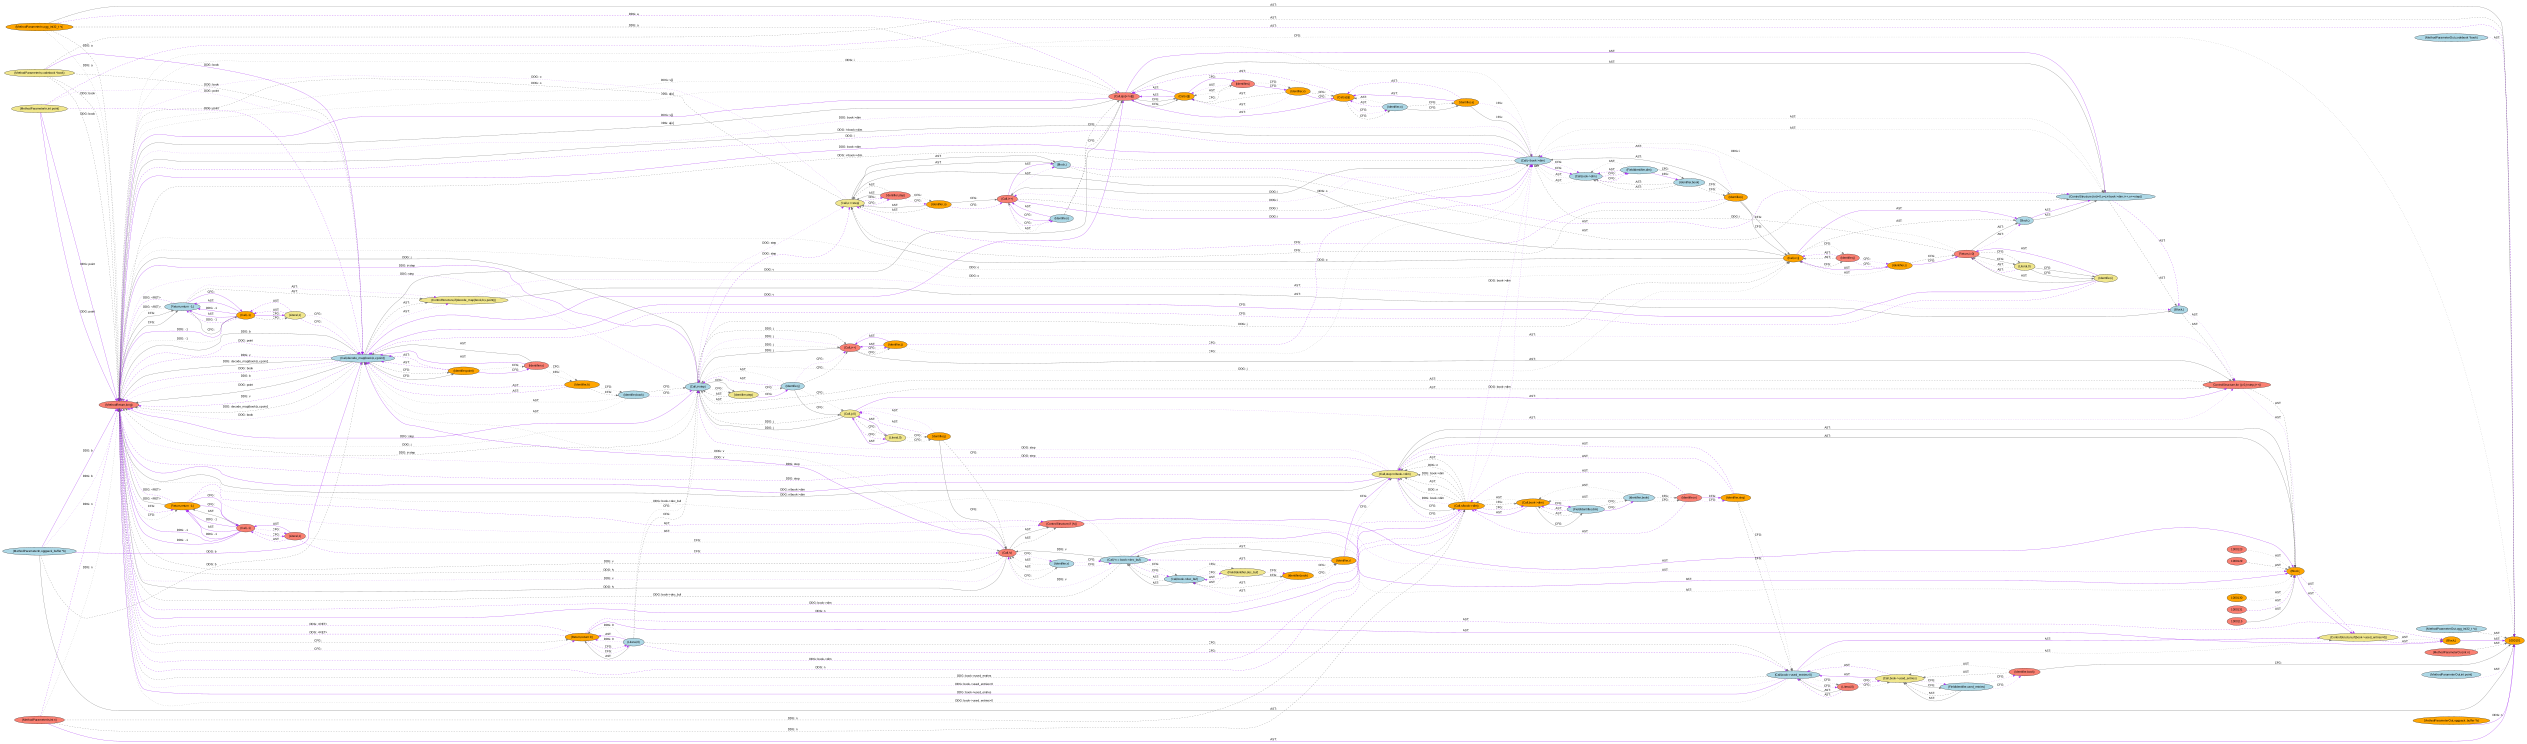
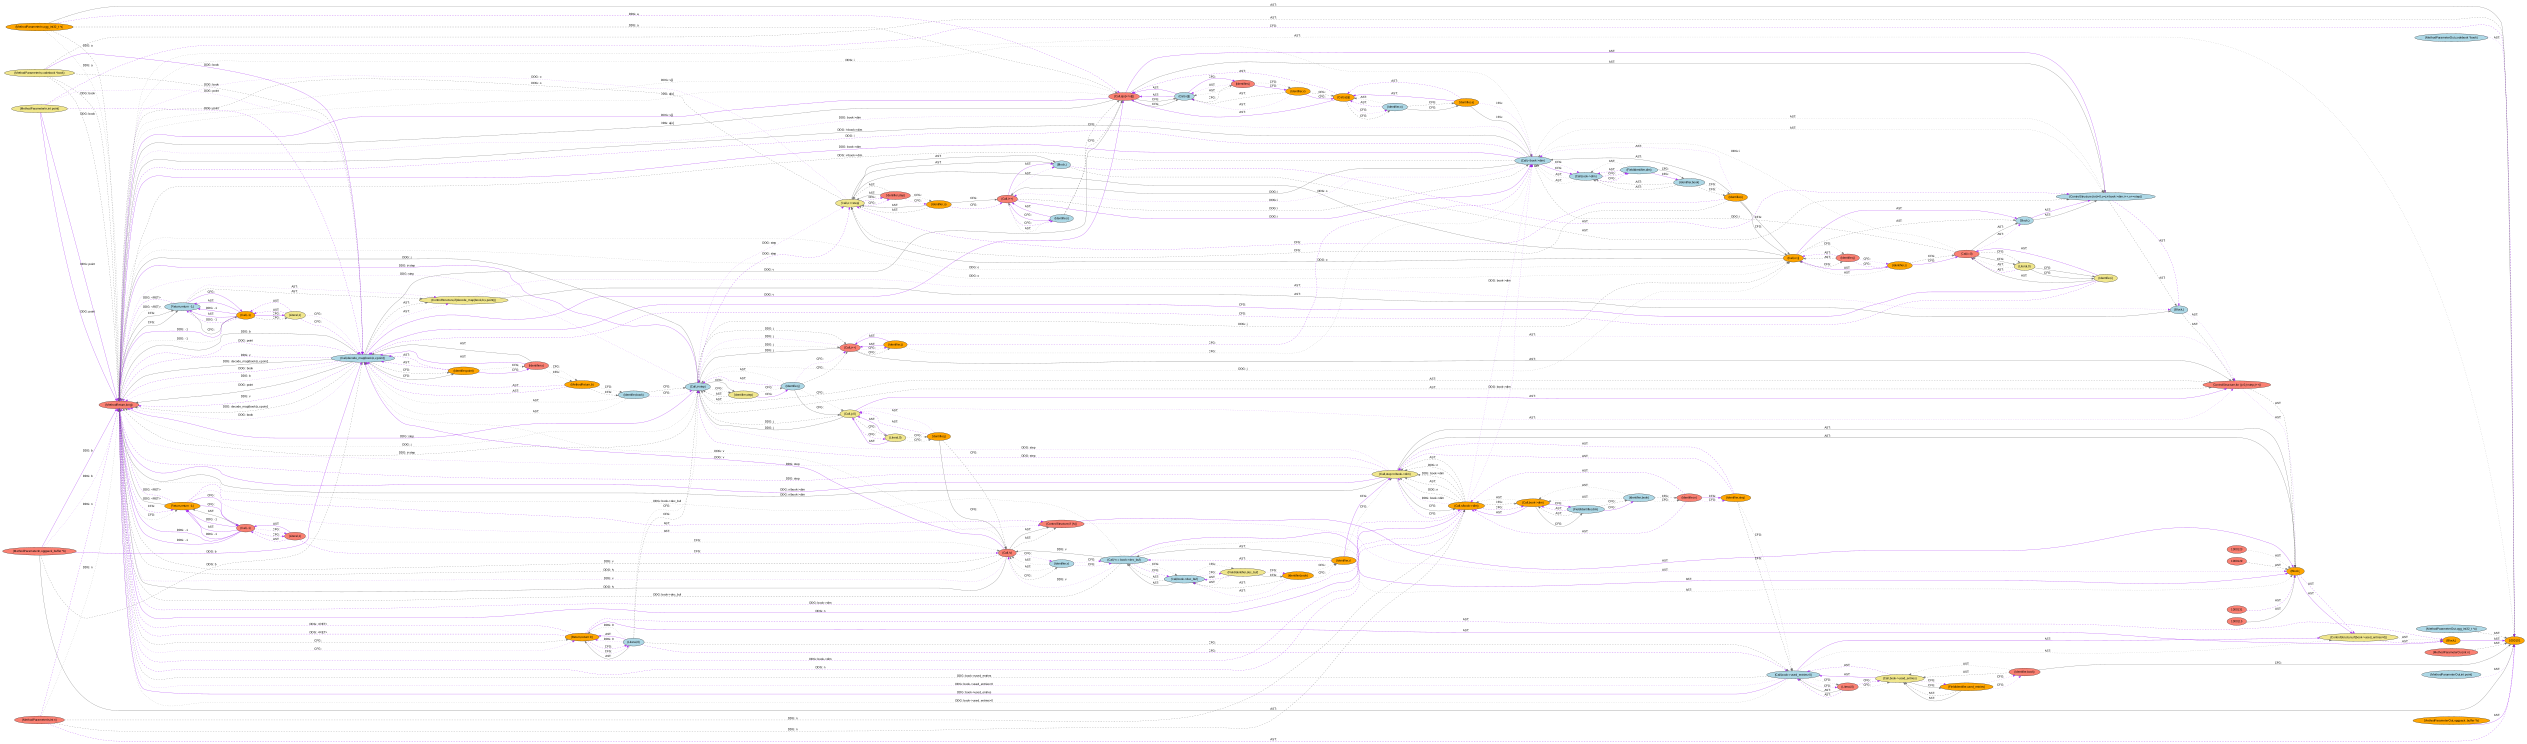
(1274, 26) -> (1274, 26)
(1298, 36) -> (1298, 36)
(1184, 96) -> (1184, 96)
(1967, 254) -> (1967, 254)
(582, 385) -> (582, 385)
(39, 551) -> (39, 551)
(2237, 598) -> none
(1967, 687) -> (1967, 687)
(2497, 715) -> (2497, 715)
(1315, 741) -> (1315, 741)
